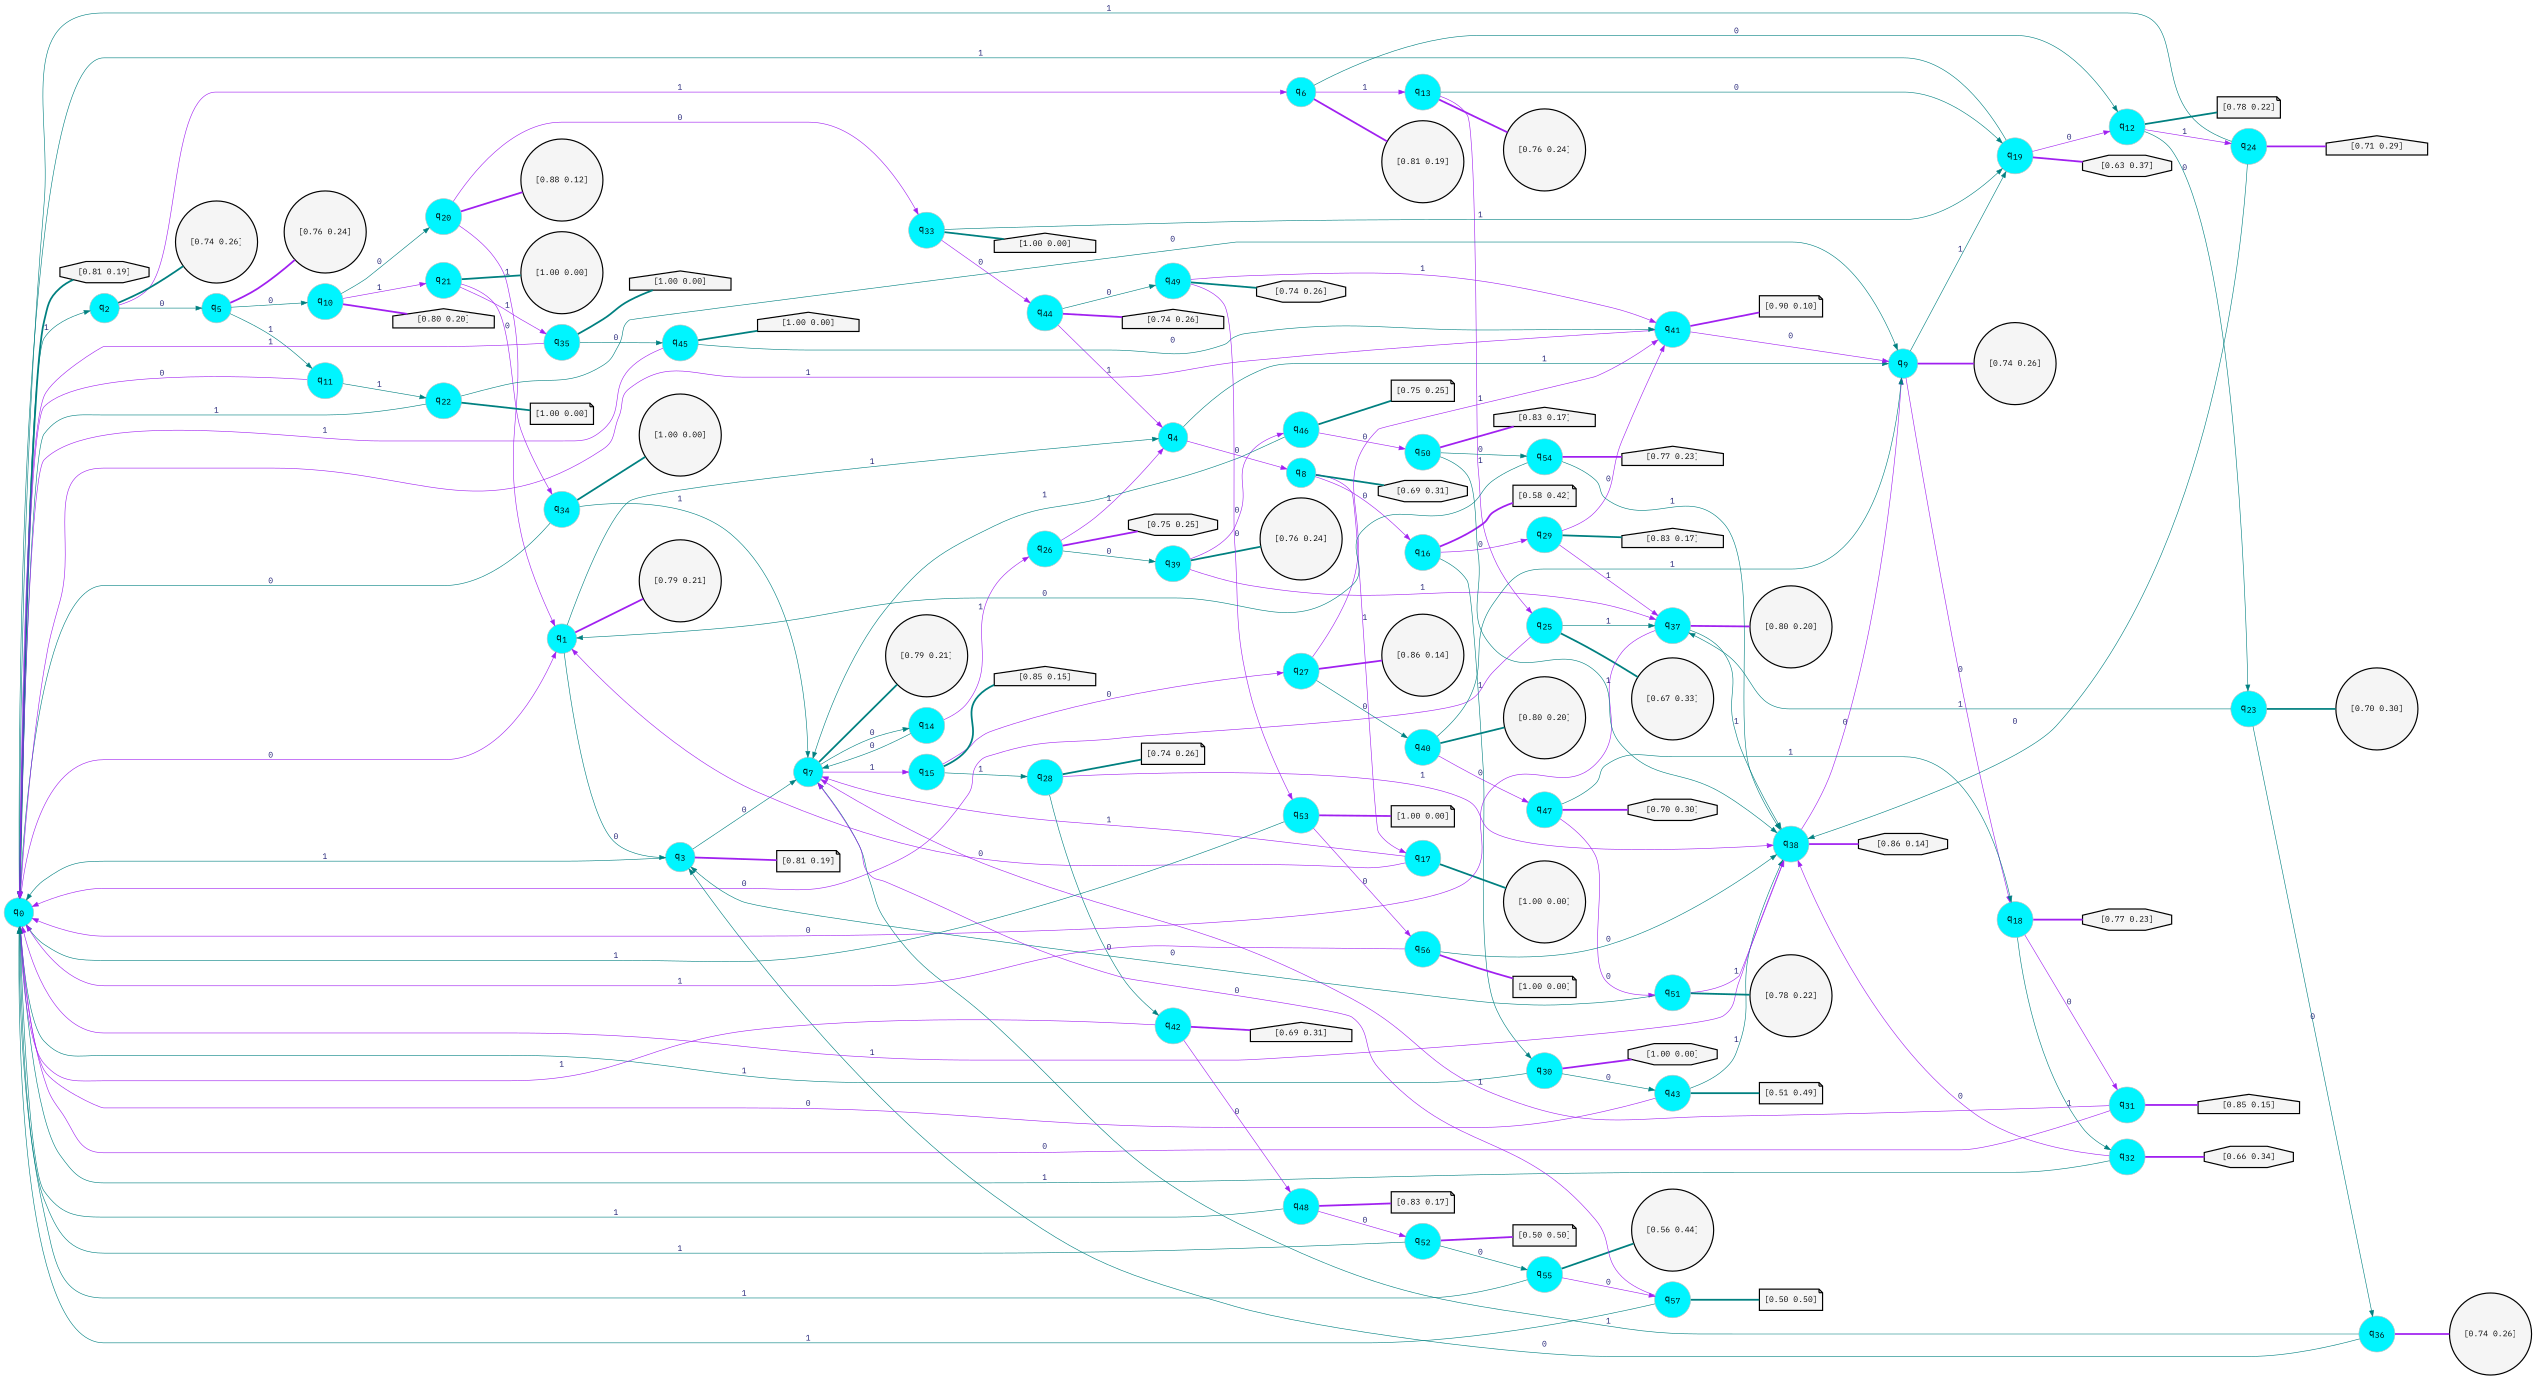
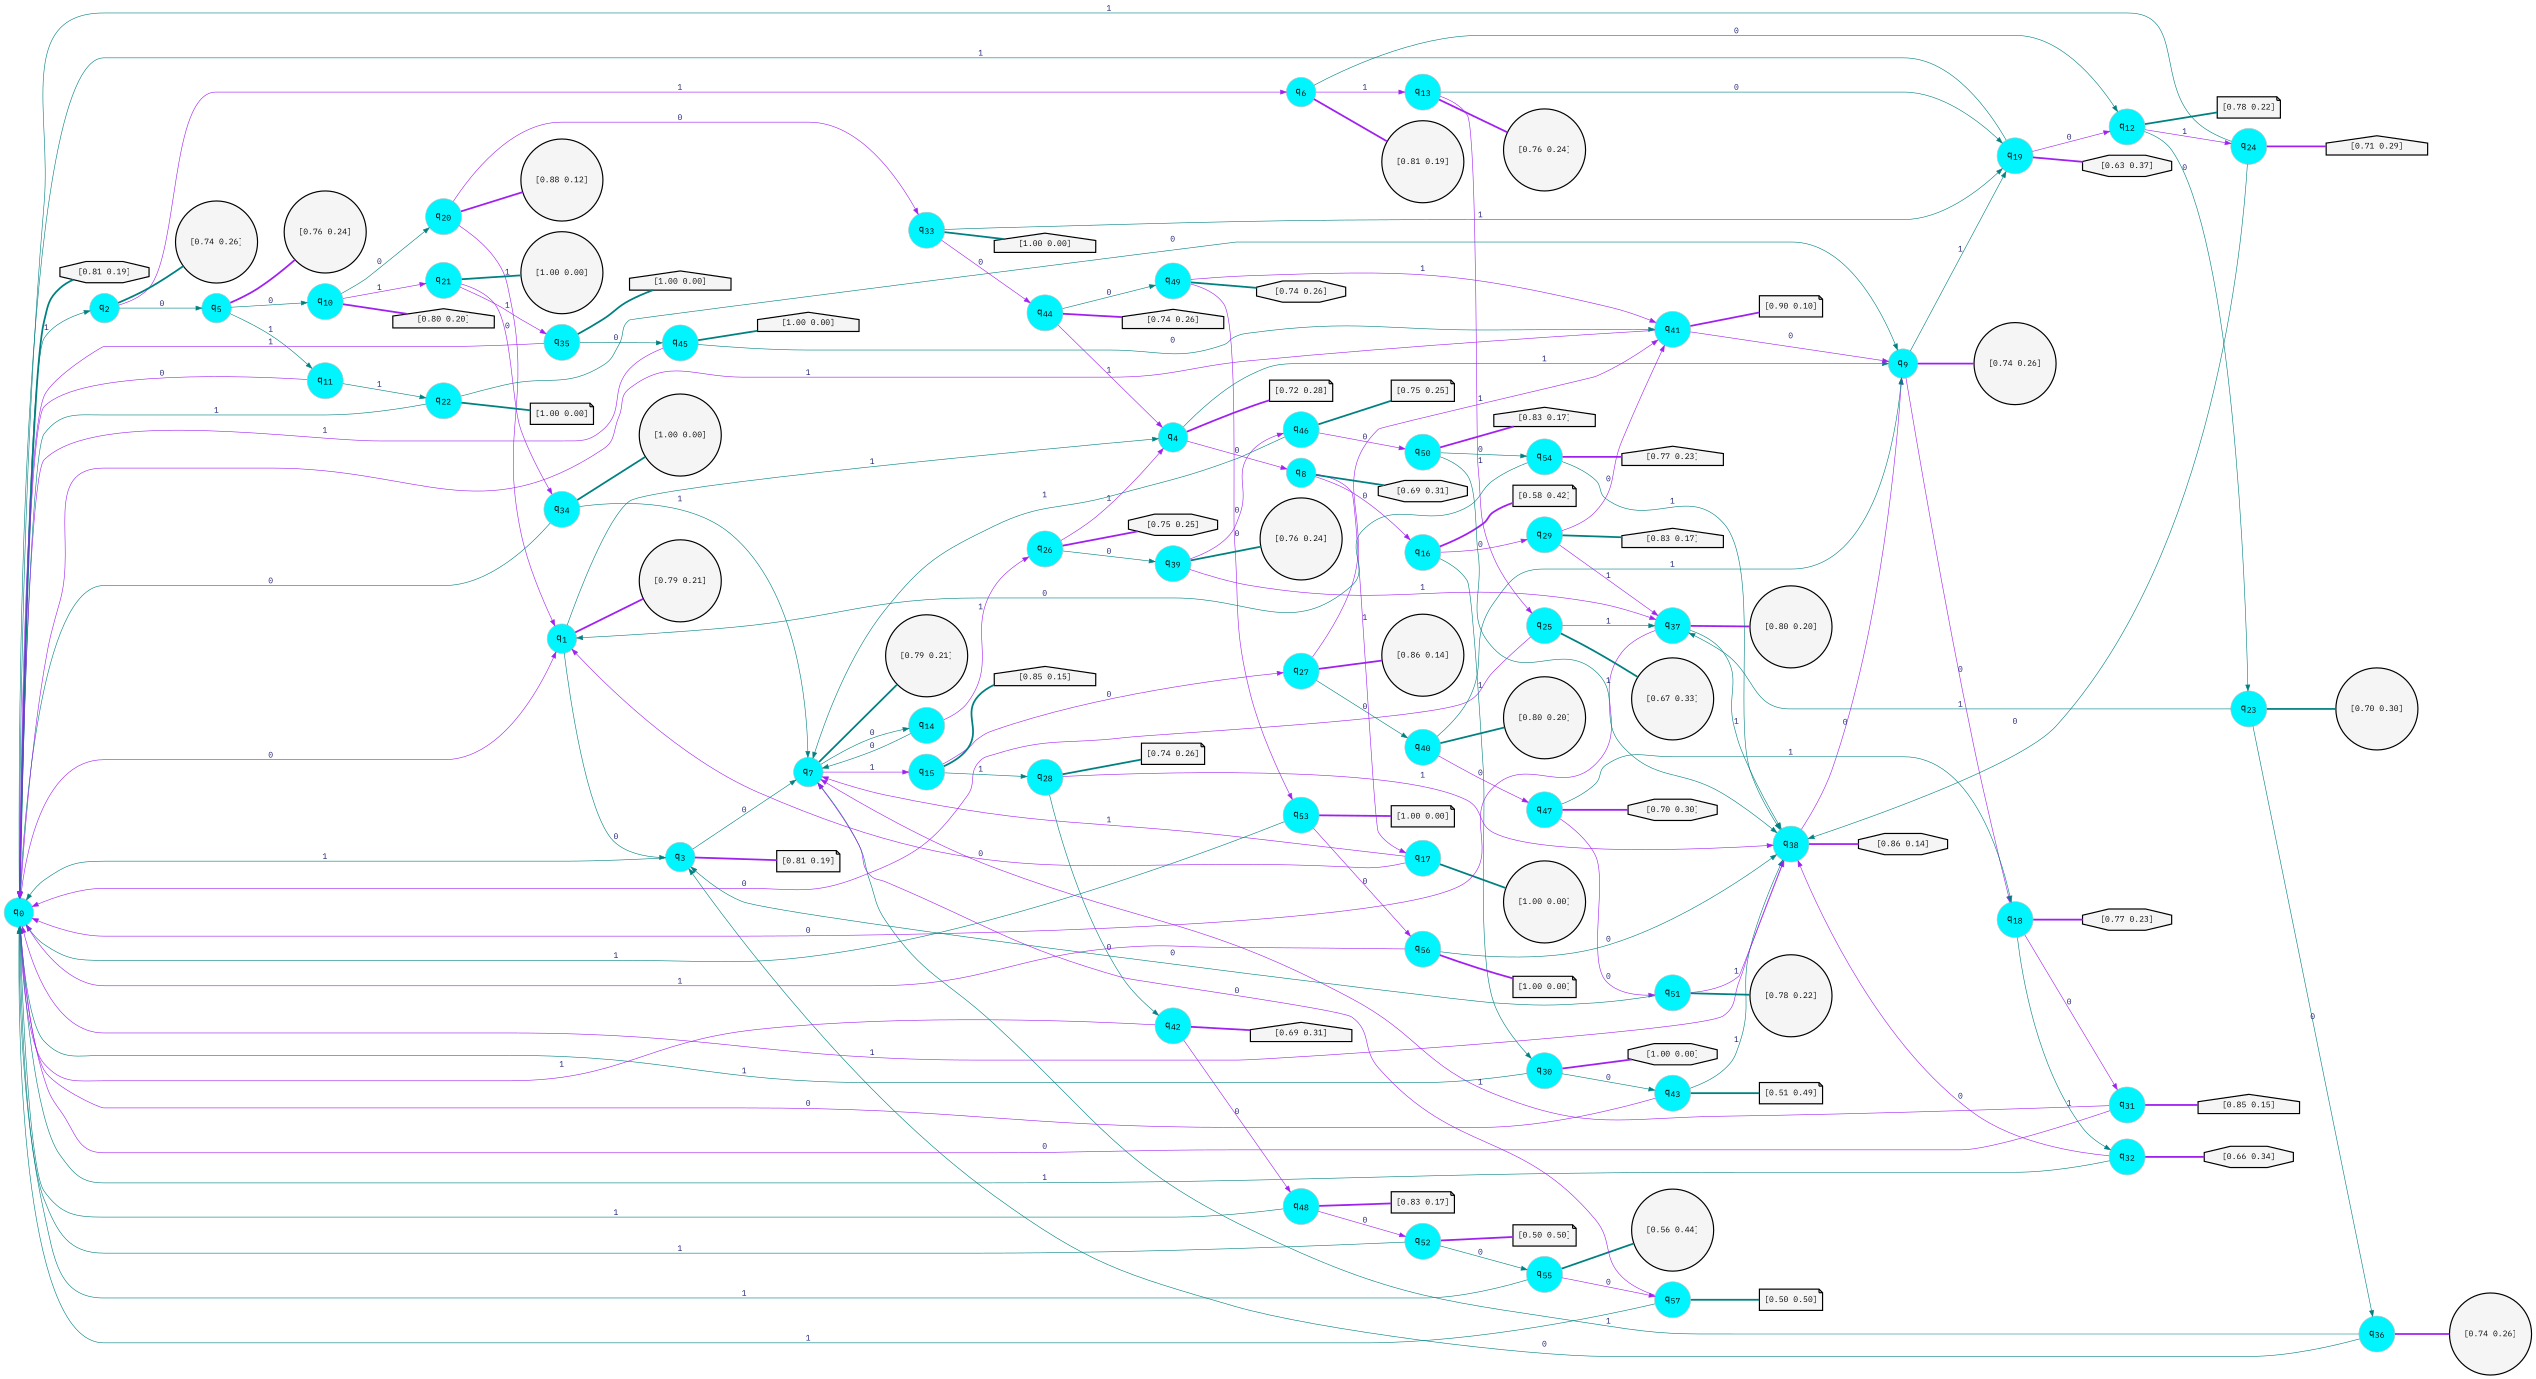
none -> (1301, 391)
